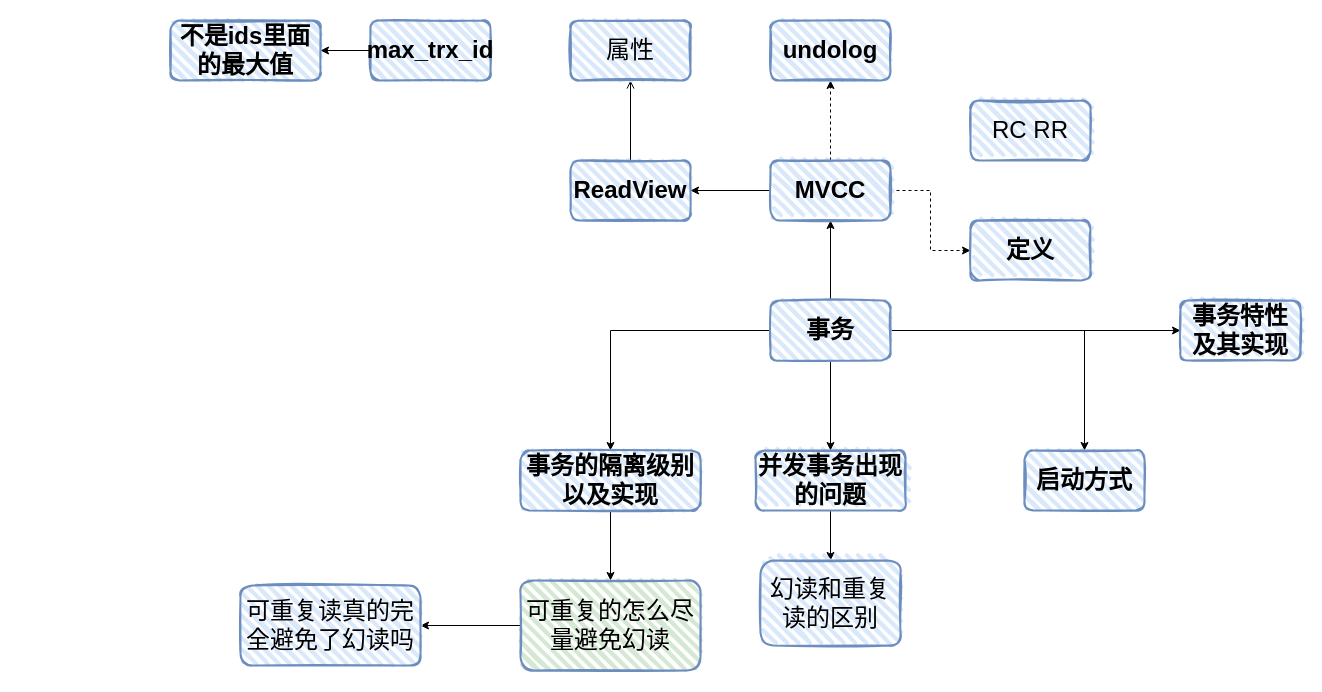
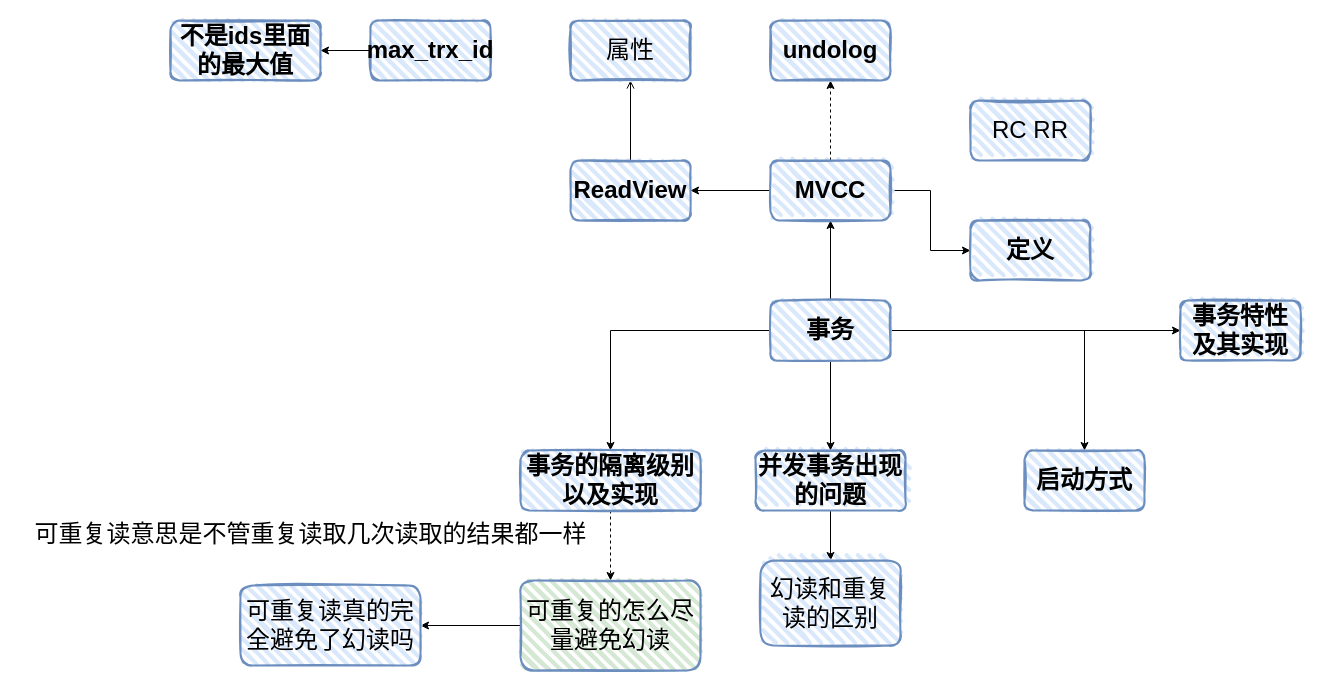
(931, 219) -> (931, 219)
none -> (311, 535)
(611, 542) -> (611, 542)
